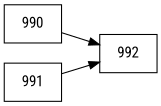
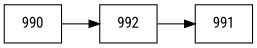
(76, 69) -> (171, 24)
